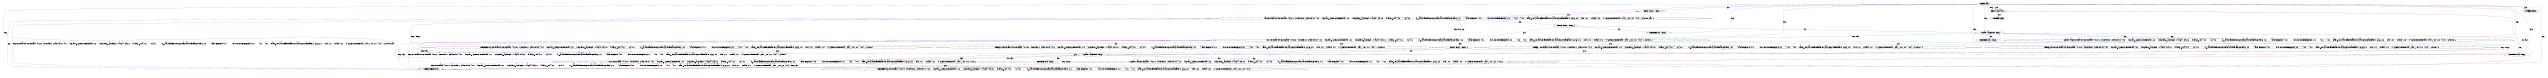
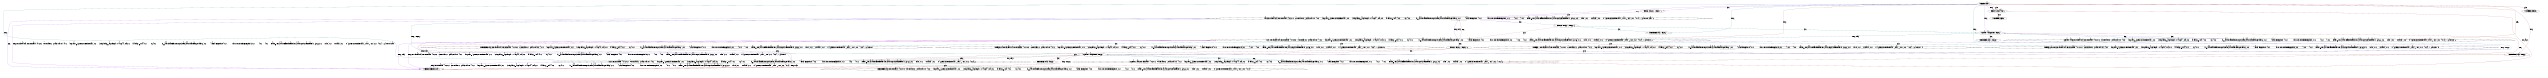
(1794, 67) -> none
